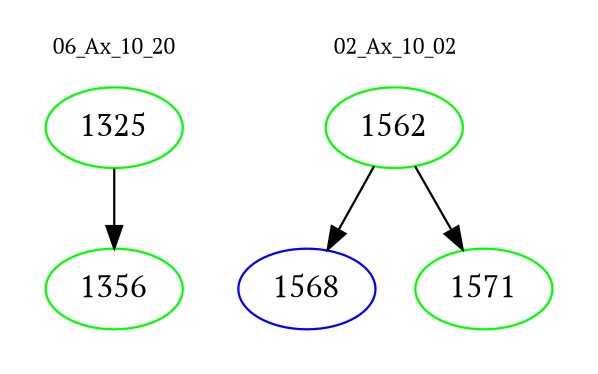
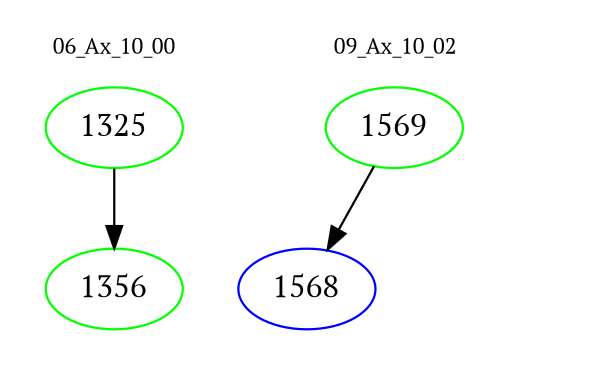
(114, 48) -> (114, 48)
(395, 48) -> (395, 48)
(394, 128) -> (394, 128)
(484, 289) -> none
